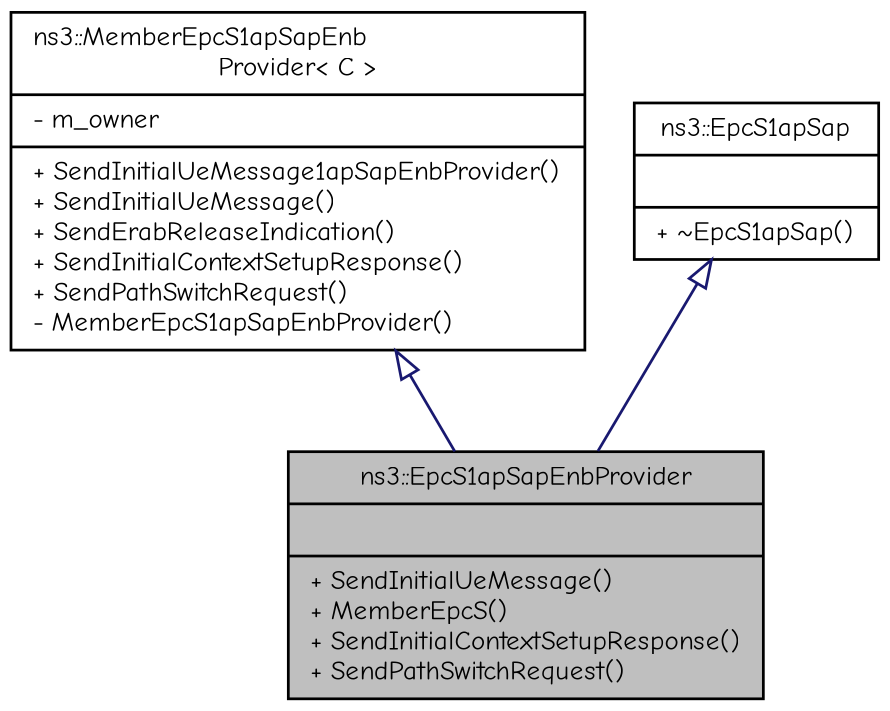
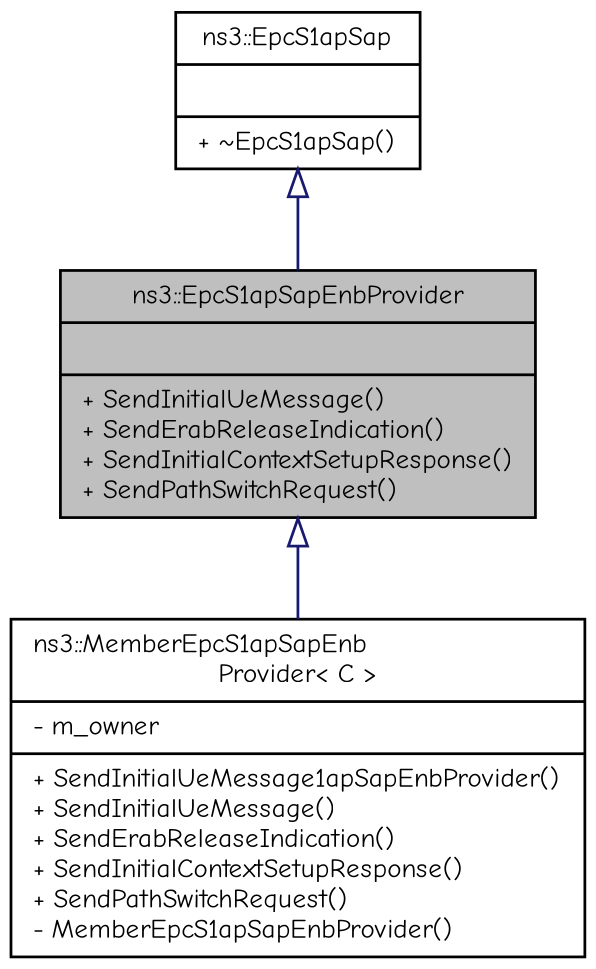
(432, 413) -> (298, 583)
(411, 611) -> (265, 430)
